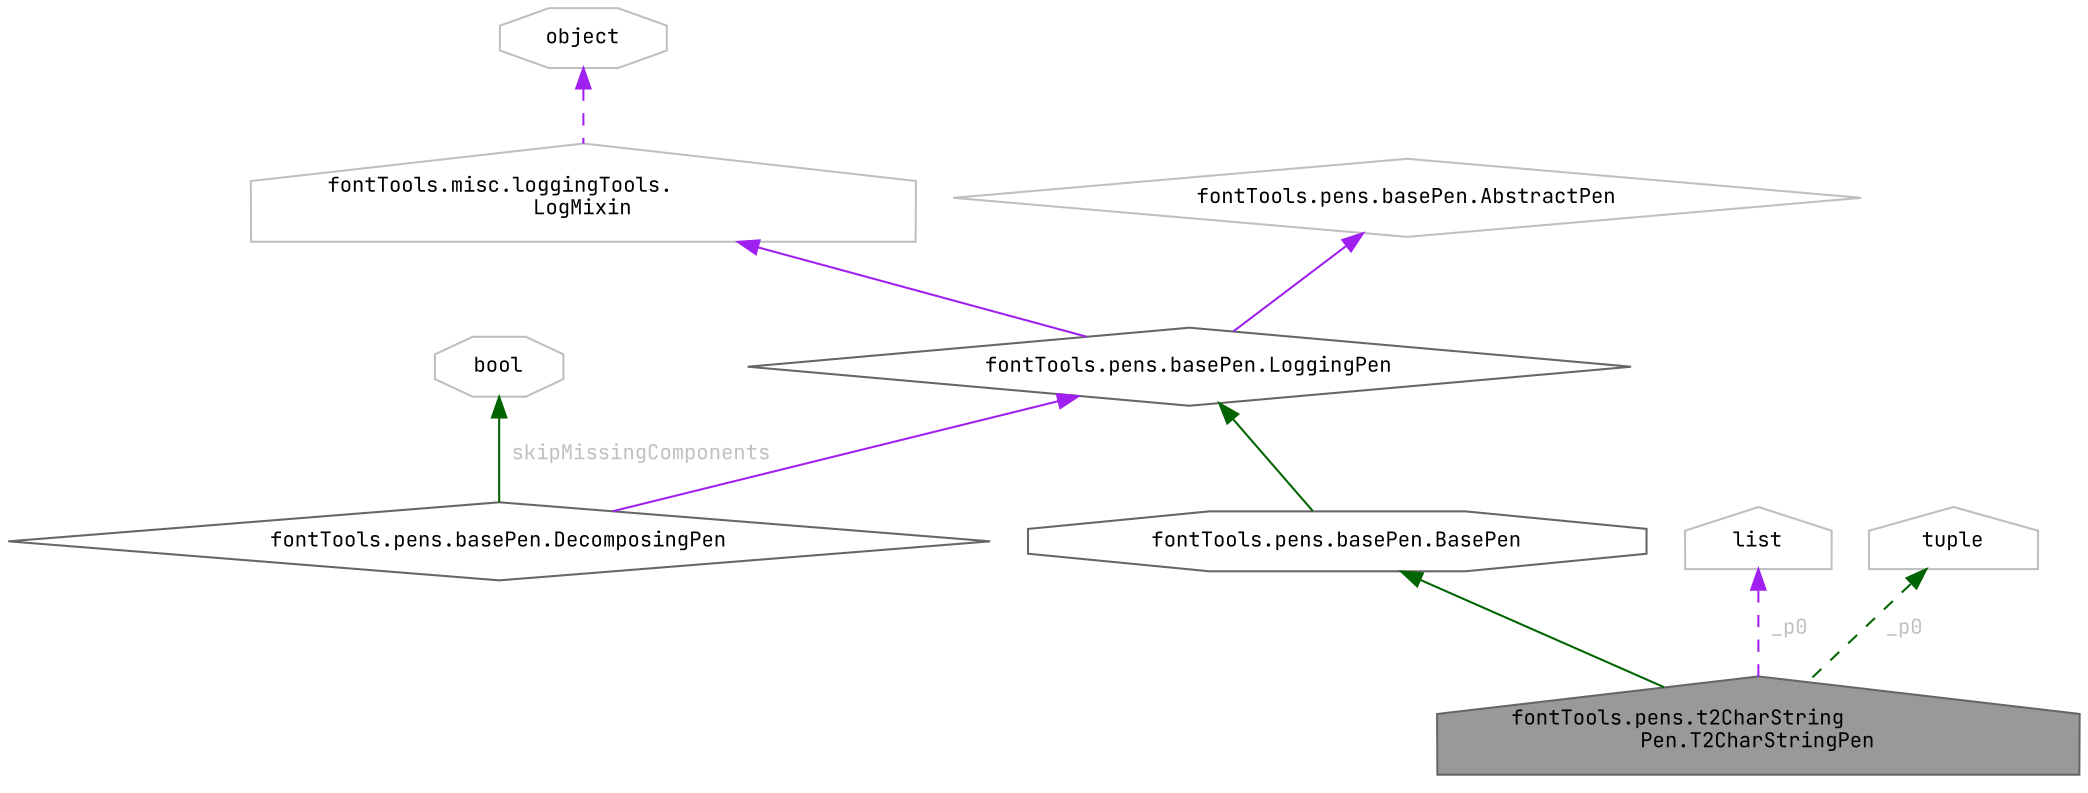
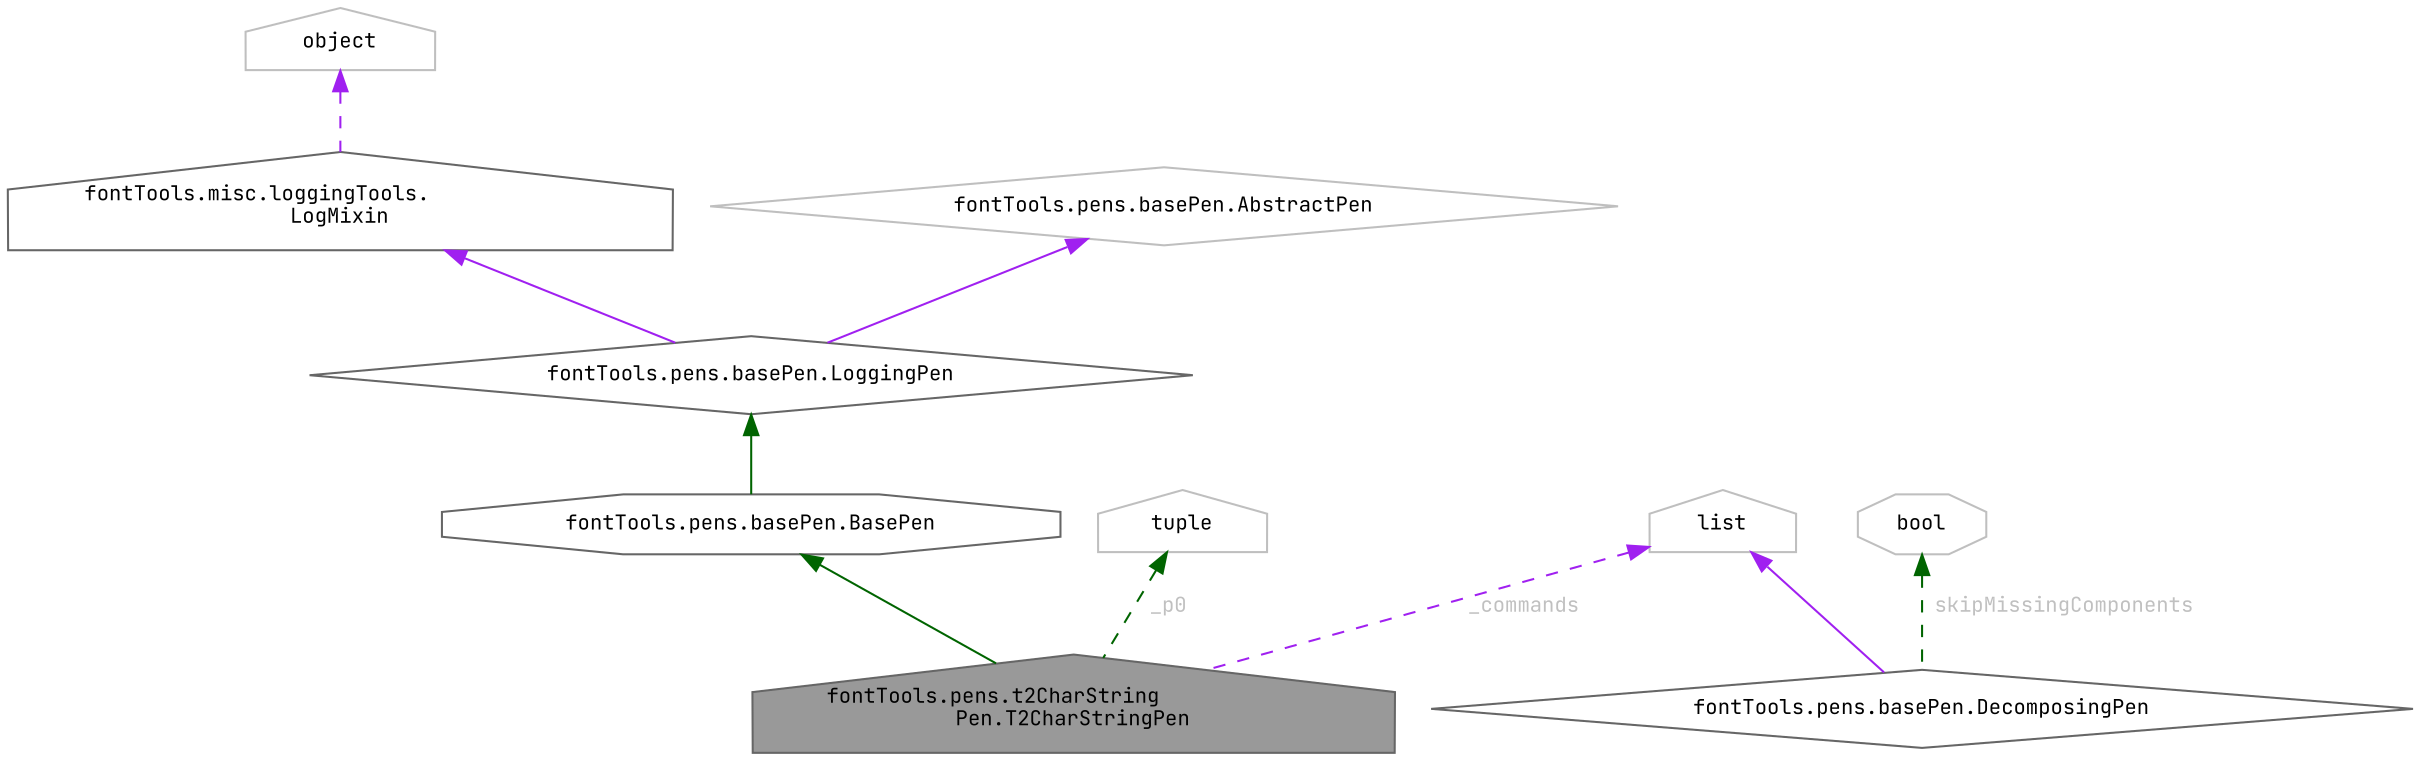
(583, 38) -> (340, 42)
(583, 198) -> (340, 206)
(836, 456) -> (1826, 620)
(499, 460) -> (1922, 622)
(1784, 629) -> (1518, 607)
